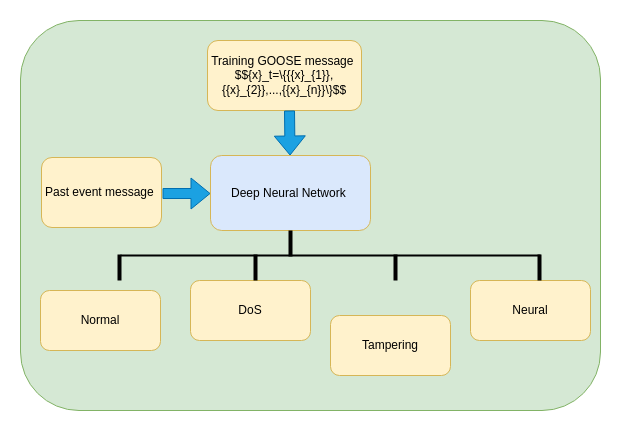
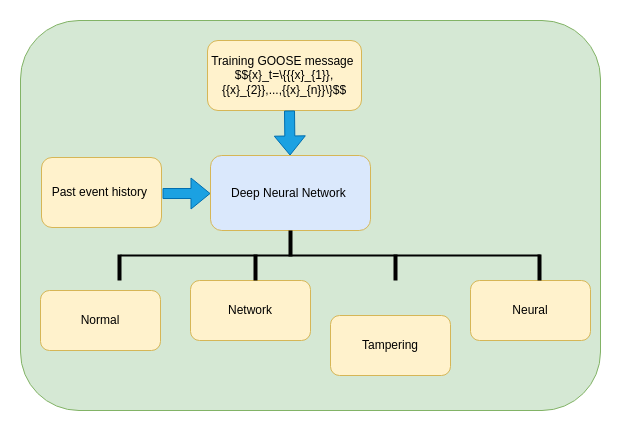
(102, 193) -> (102, 193)
(251, 311) -> (251, 311)
